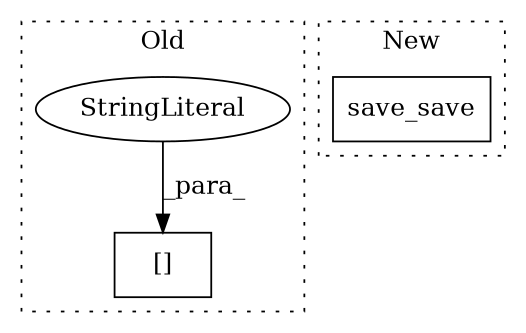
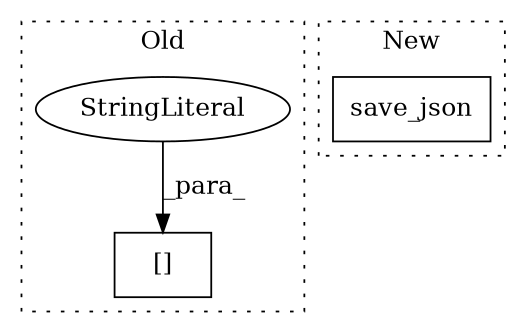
(412, 109) -> (412, 109)
